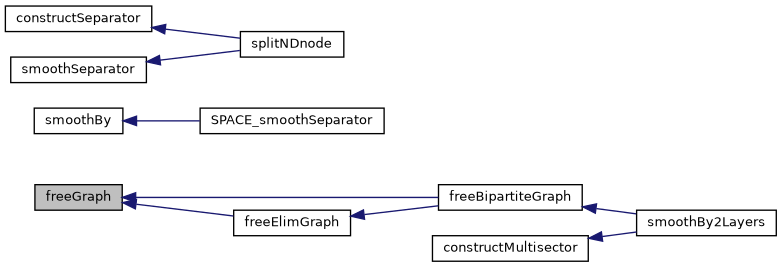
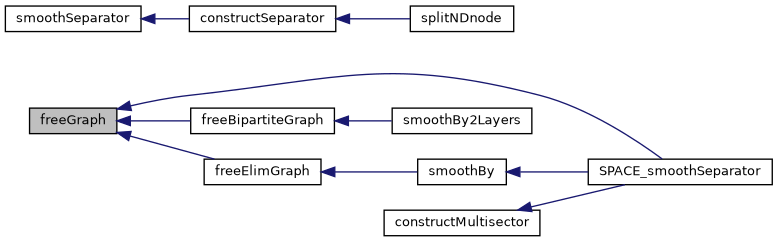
(200, 55) -> (172, 19)
none -> (404, 74)
(401, 210) -> (376, 172)
(619, 234) -> (578, 196)
